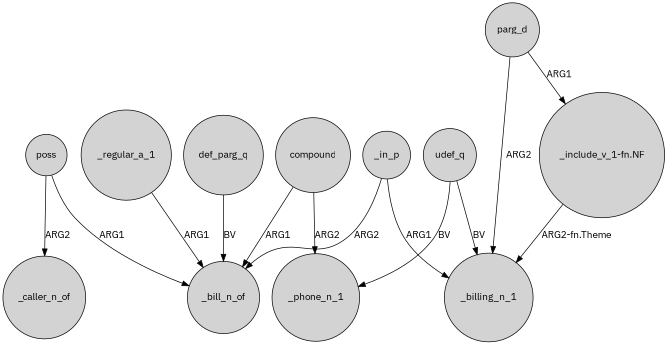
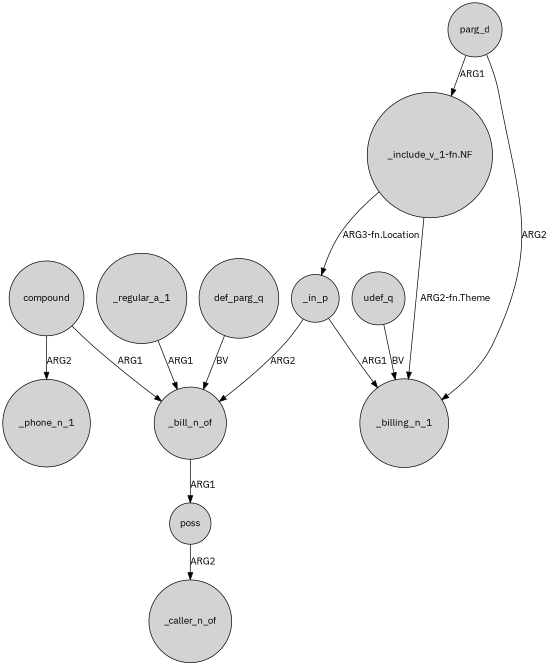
none -> (346, 226)
(105, 243) -> (190, 477)
(426, 247) -> none
